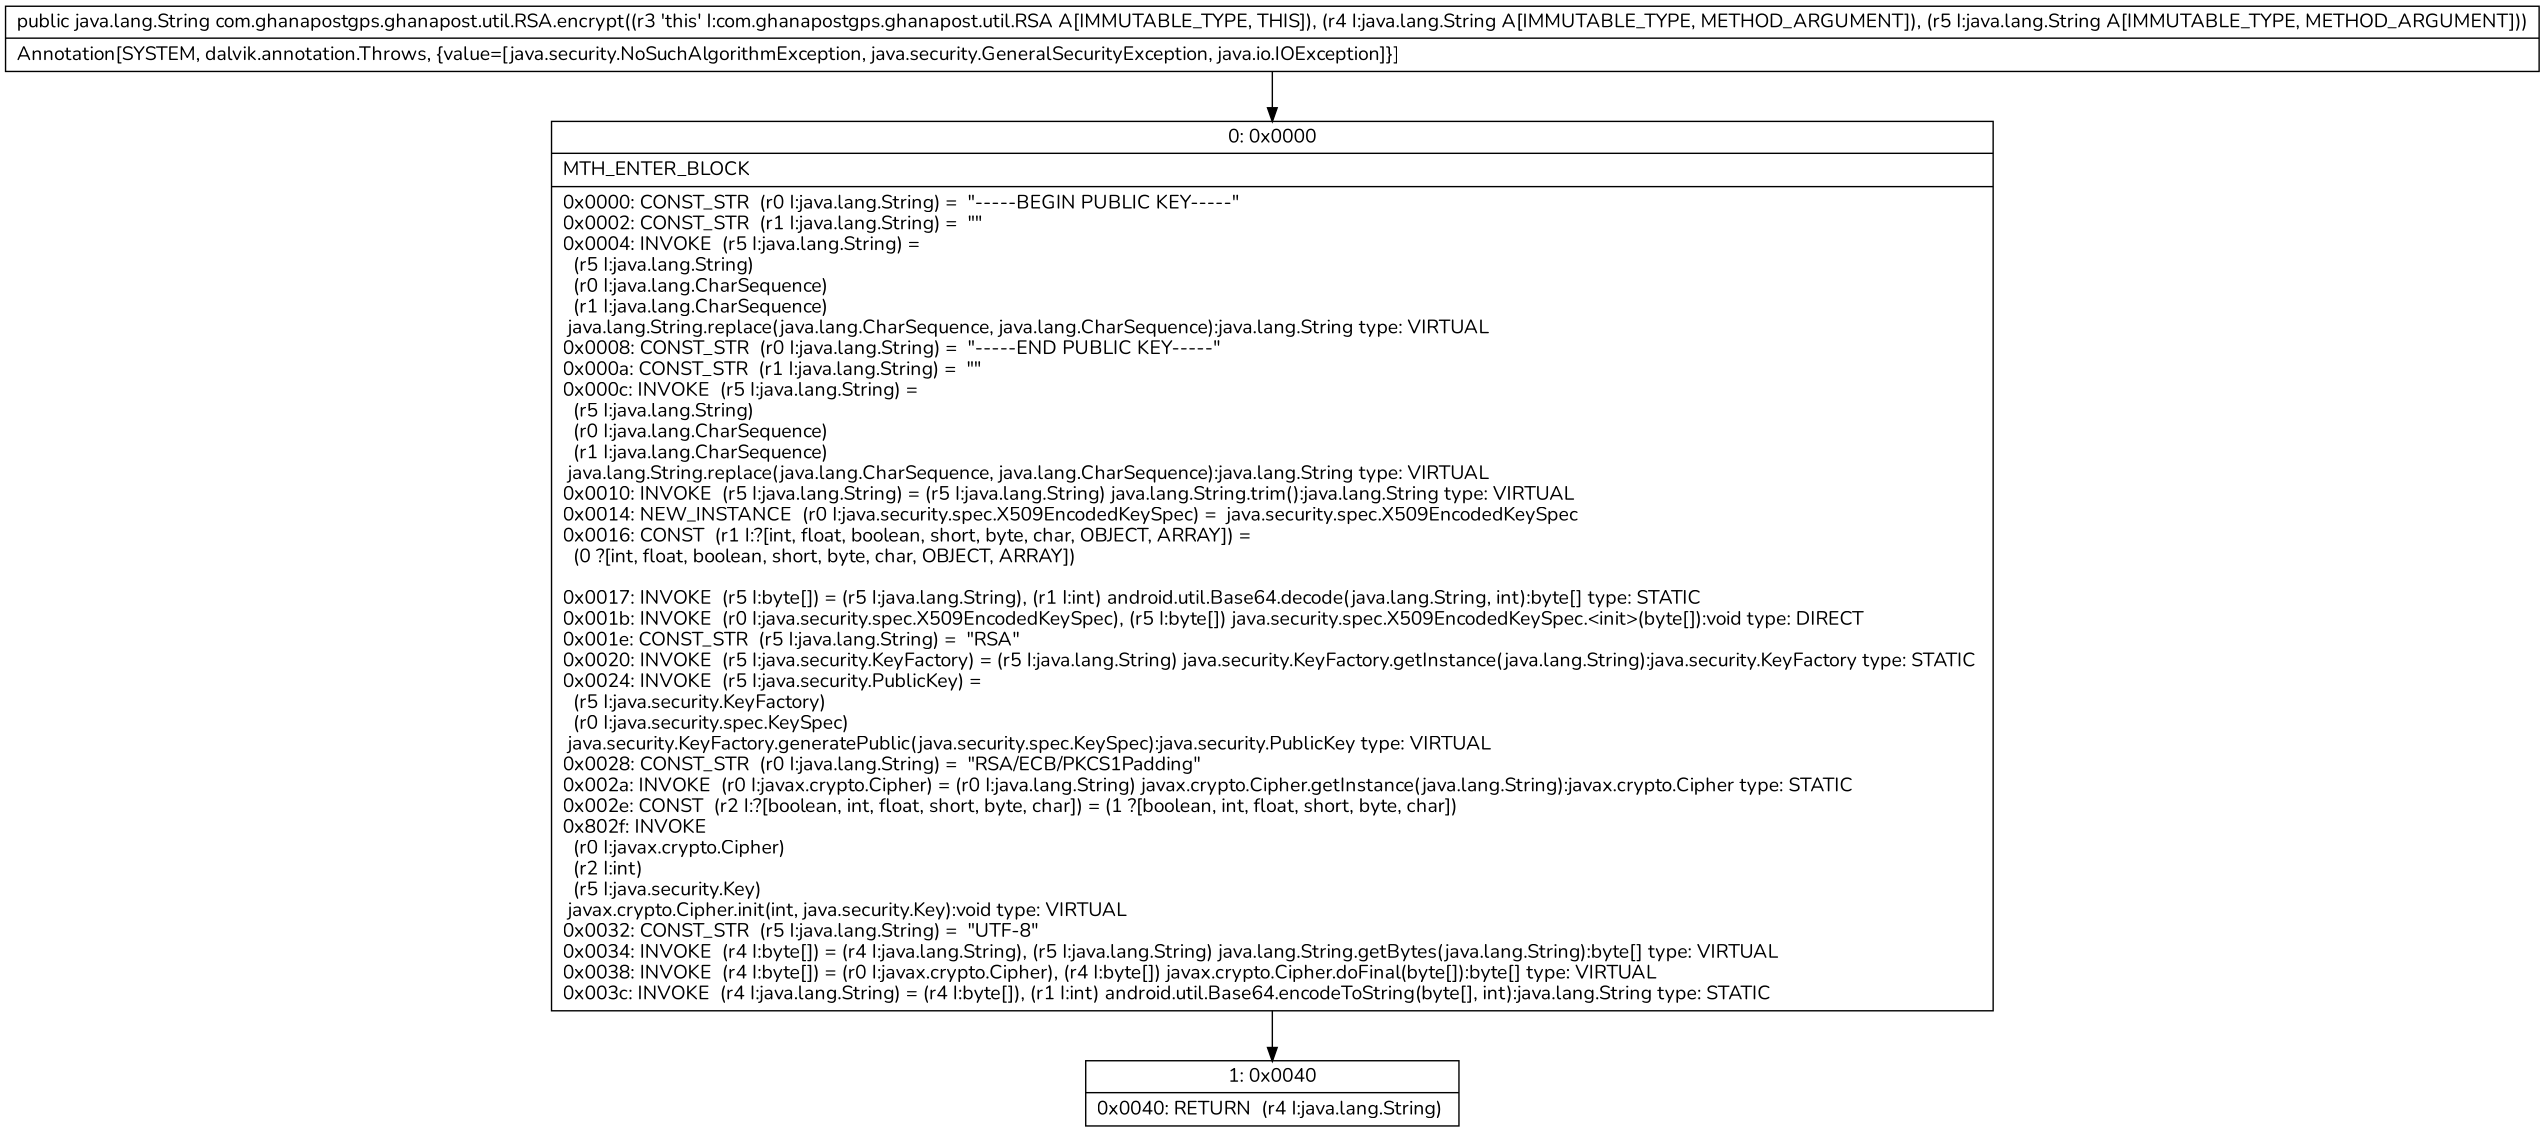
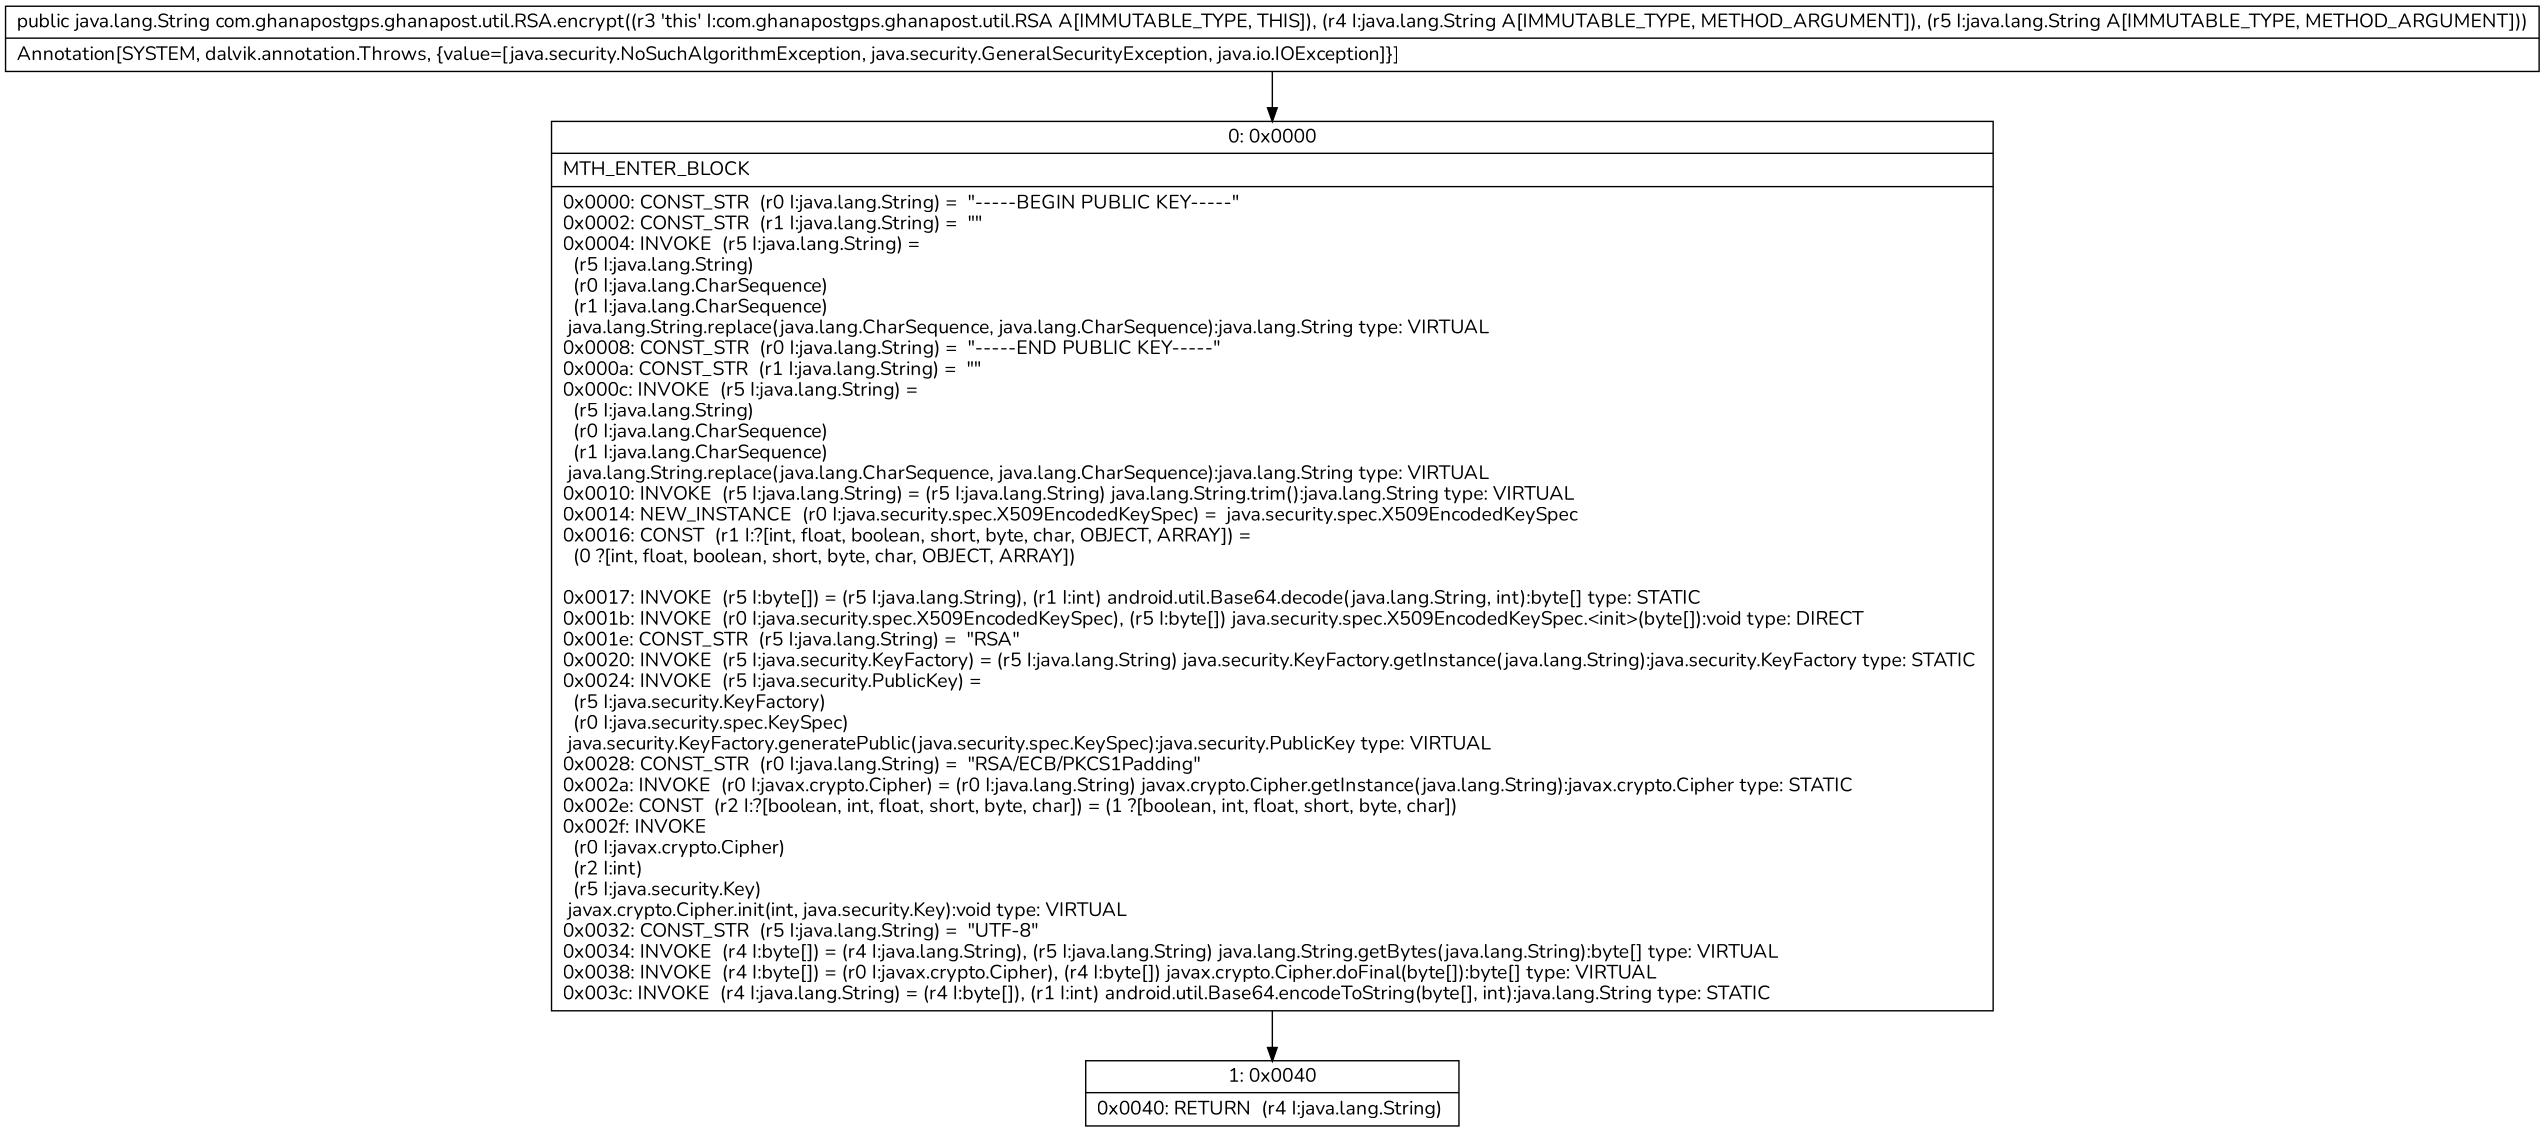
(640, 827) -> (640, 827)
